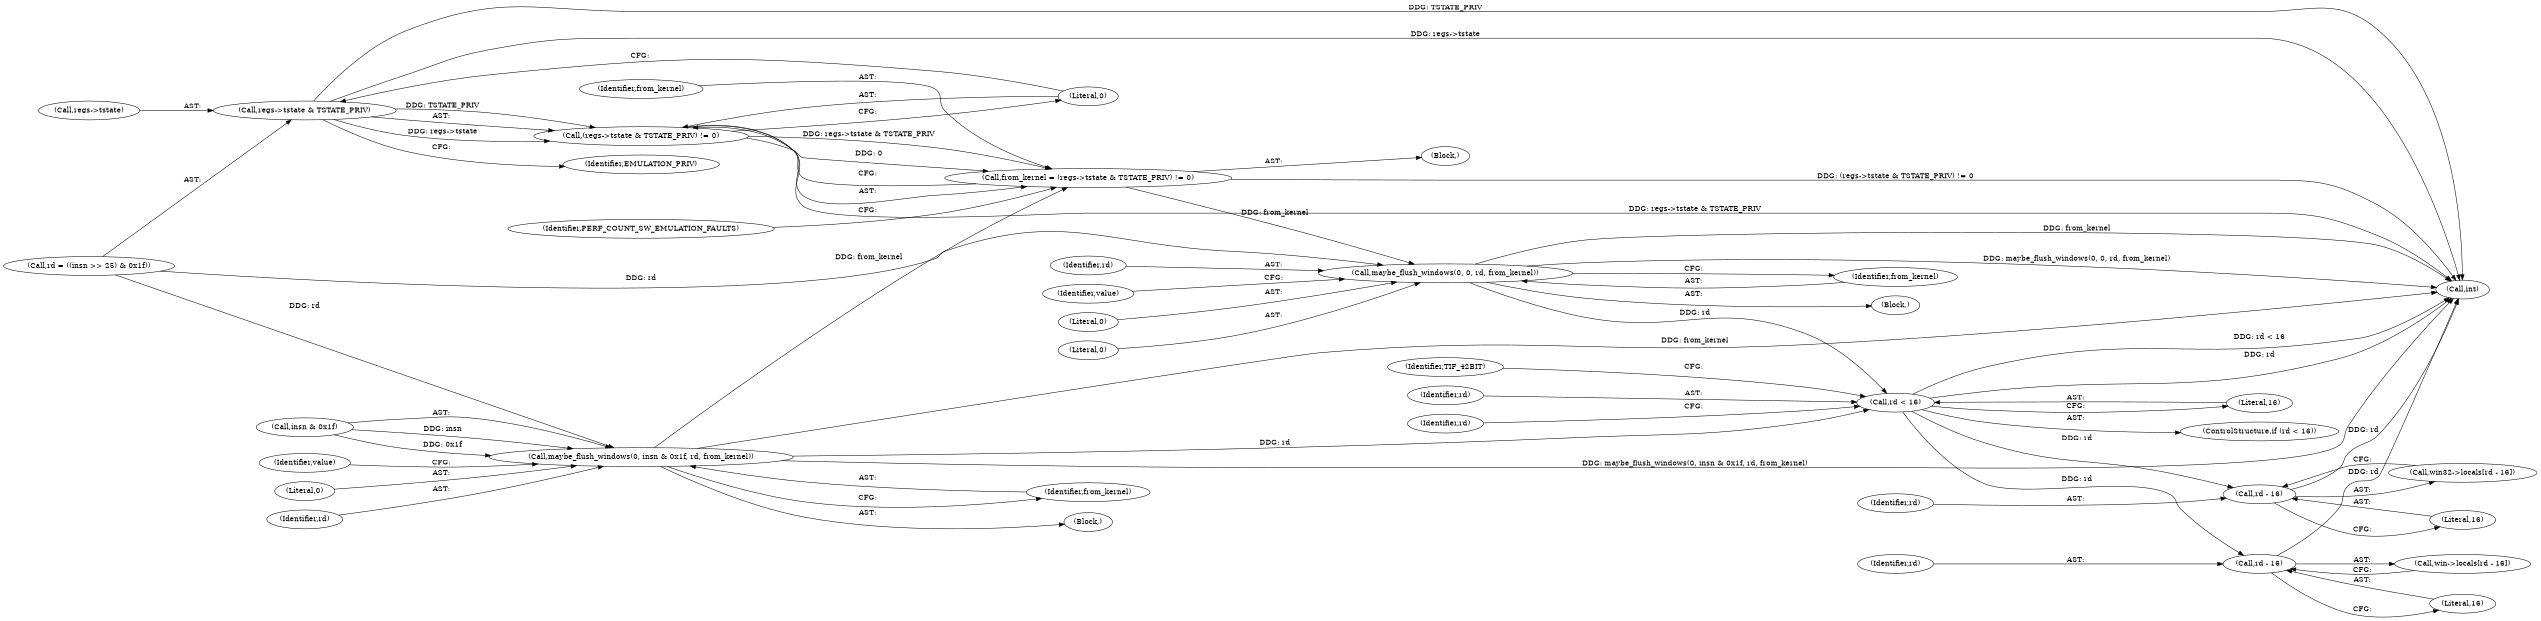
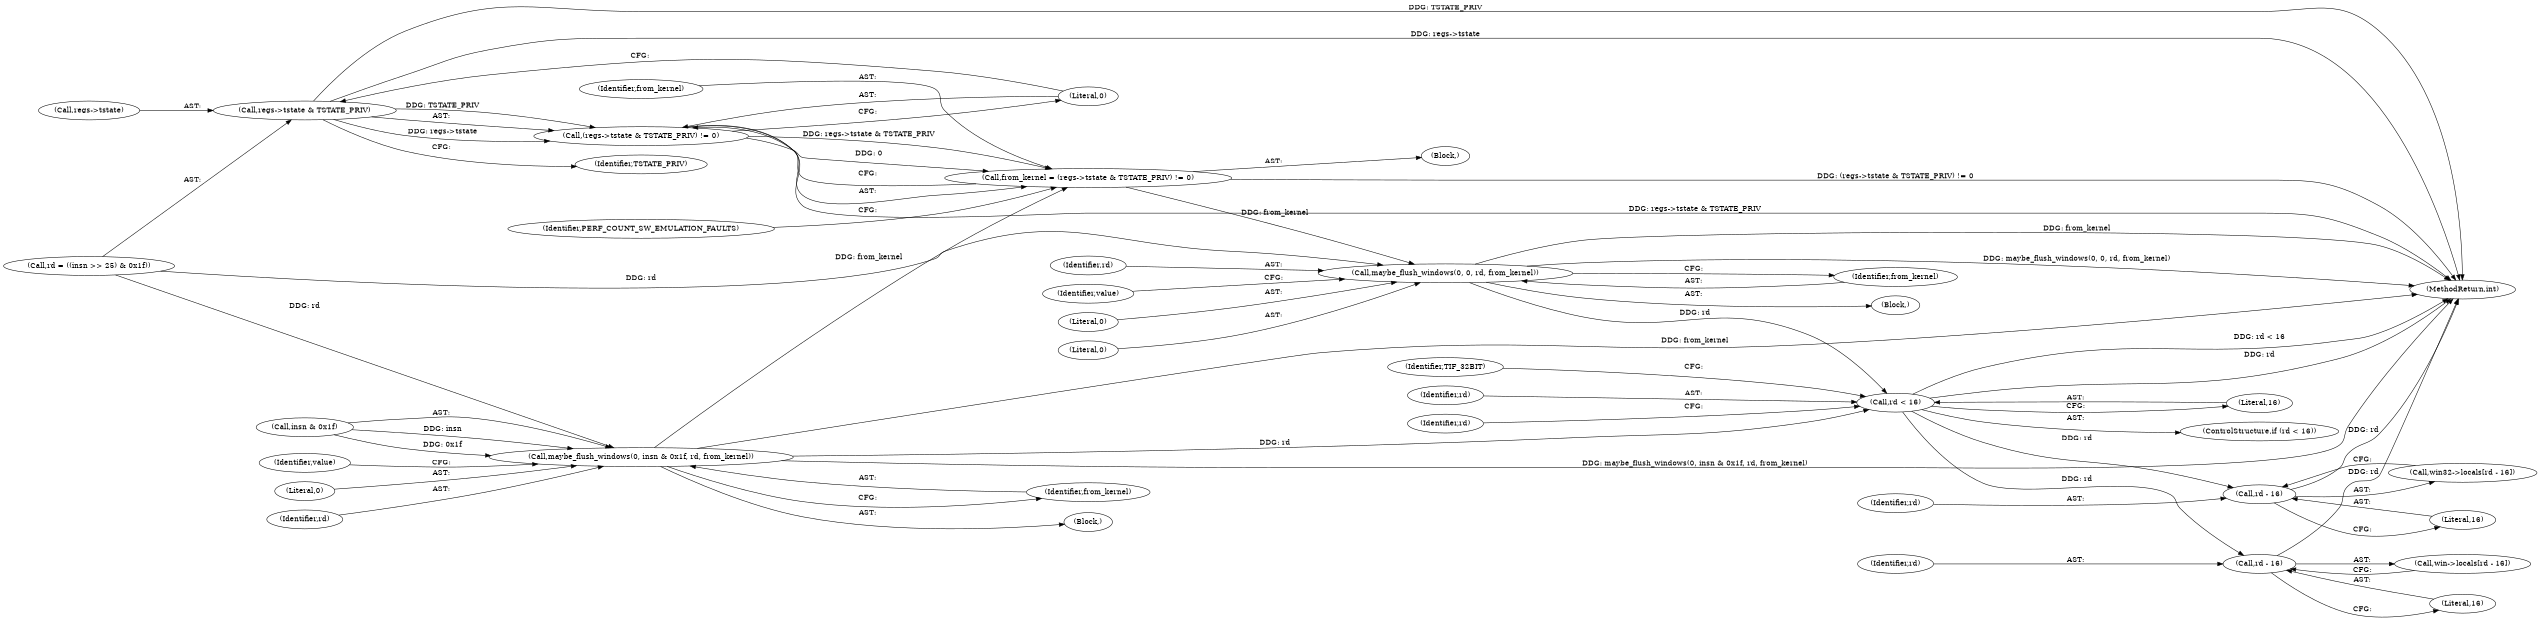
(641, 164) -> (641, 164)
(2463, 290) -> (2463, 290)
(1445, 367) -> (1445, 367)
